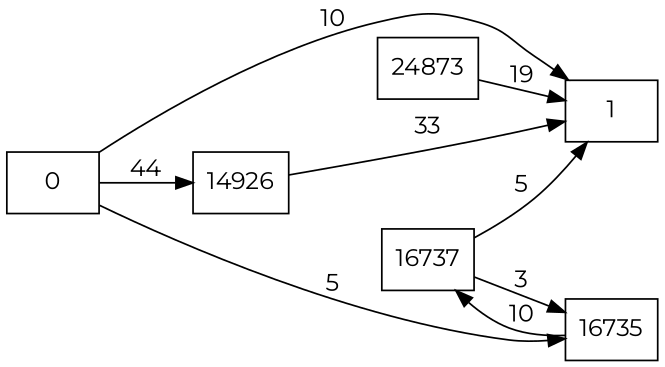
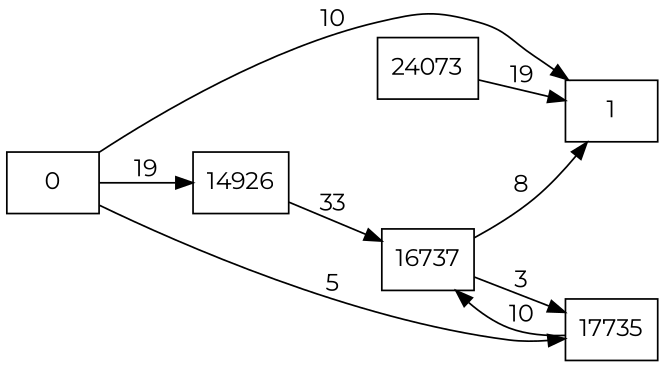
(428, 68) -> (428, 68)
(419, 152) -> (327, 218)
(146, 170) -> (146, 170)
(522, 185) -> (522, 185)
(612, 330) -> (612, 330)
